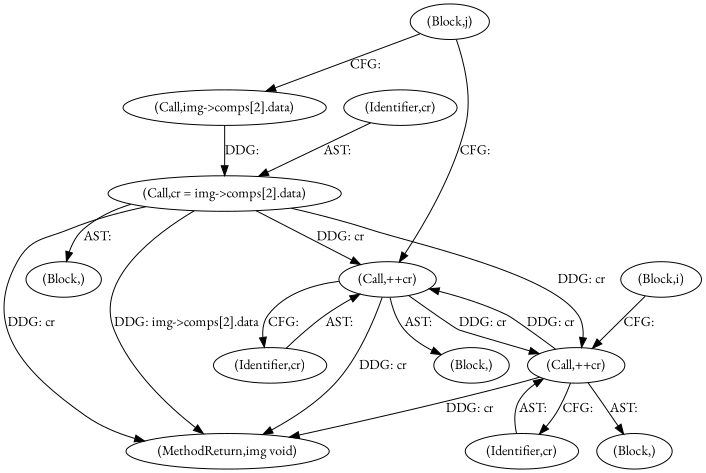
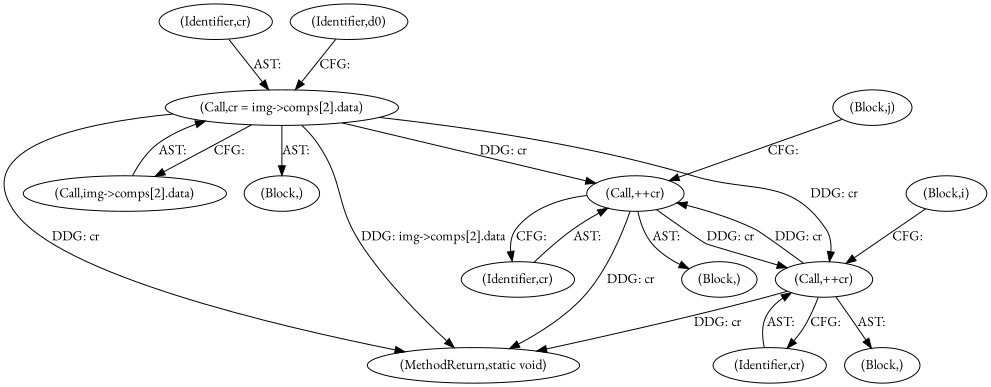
none -> (349, 22)
(348, 61) -> (208, 148)
(244, 151) -> (174, 151)
(228, 451) -> (473, 365)
